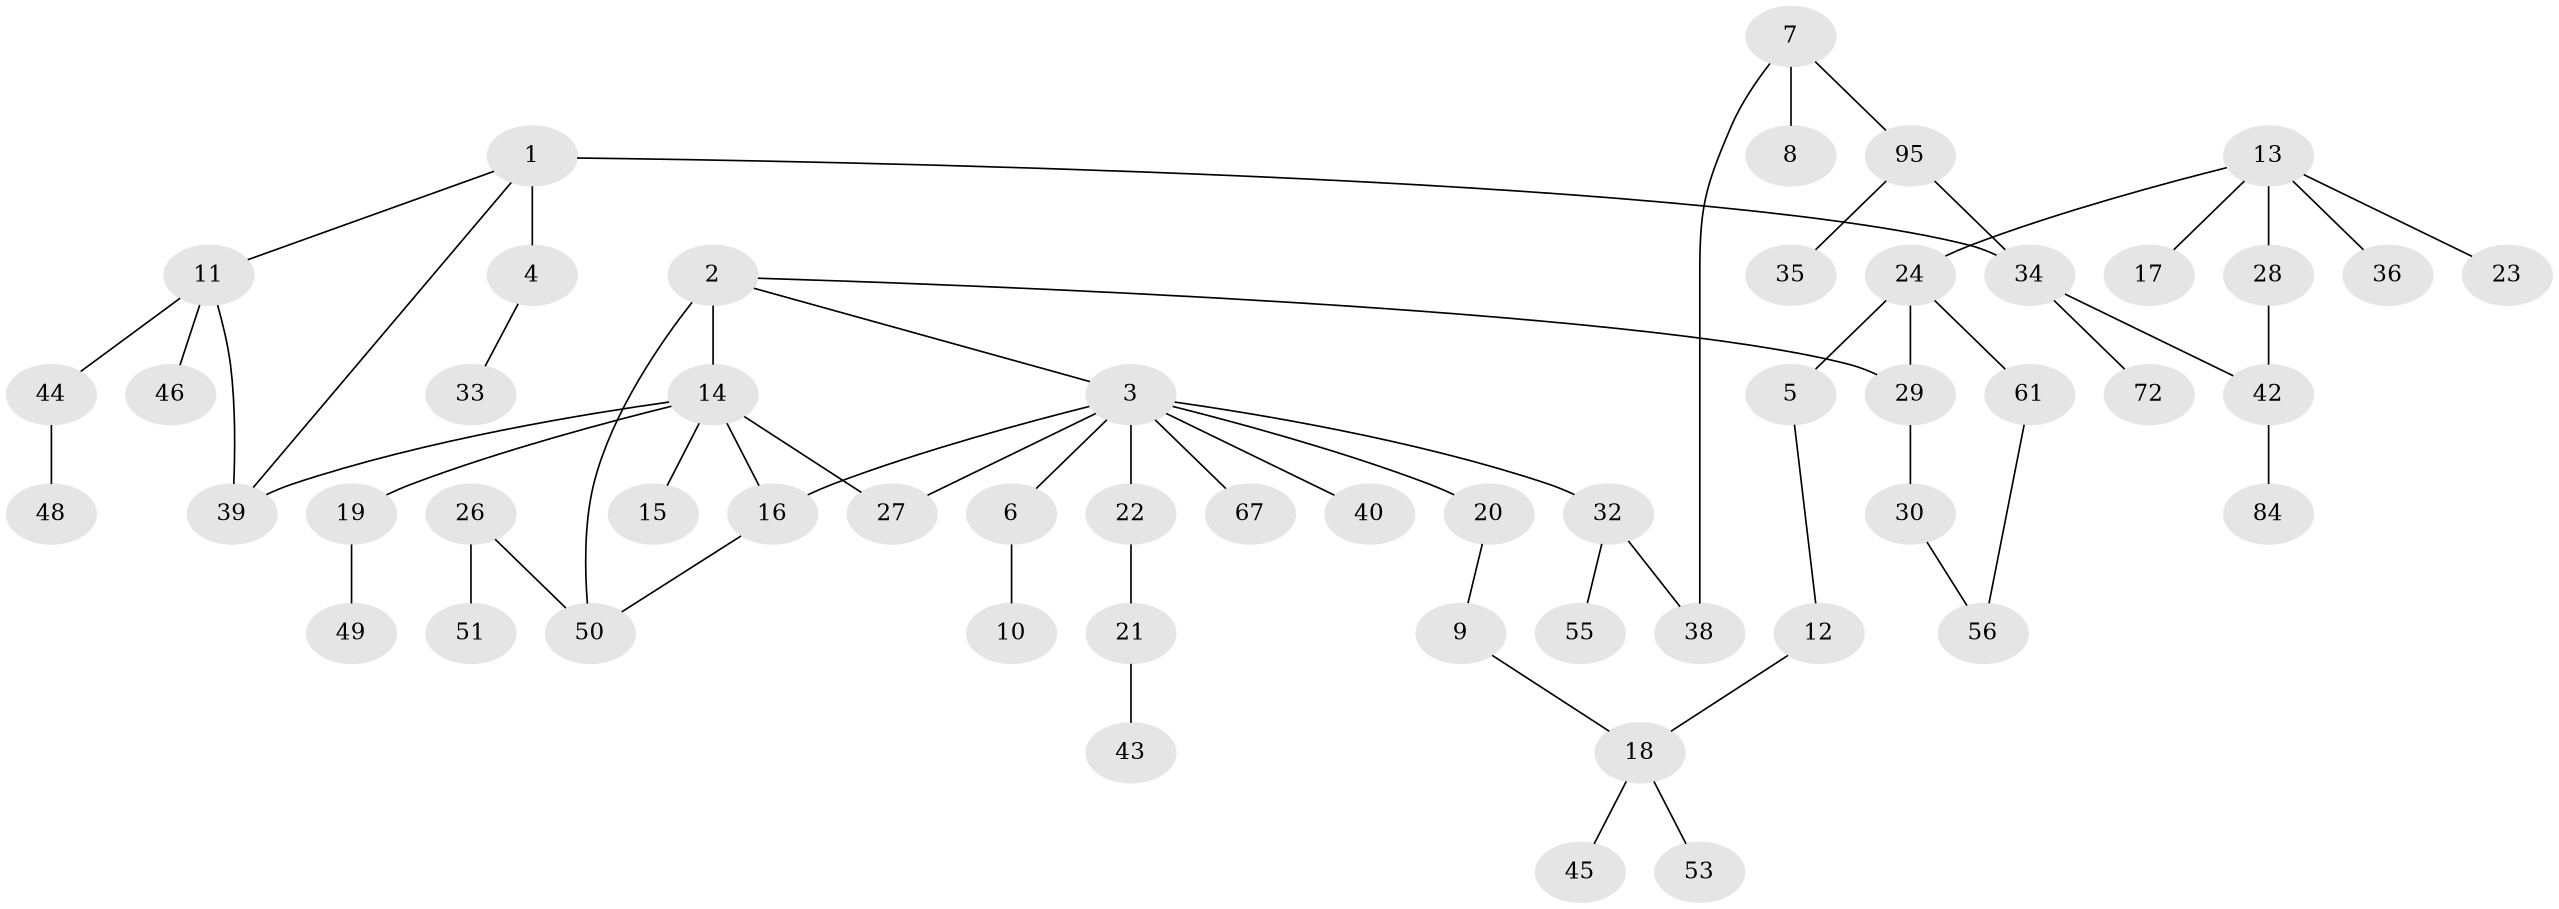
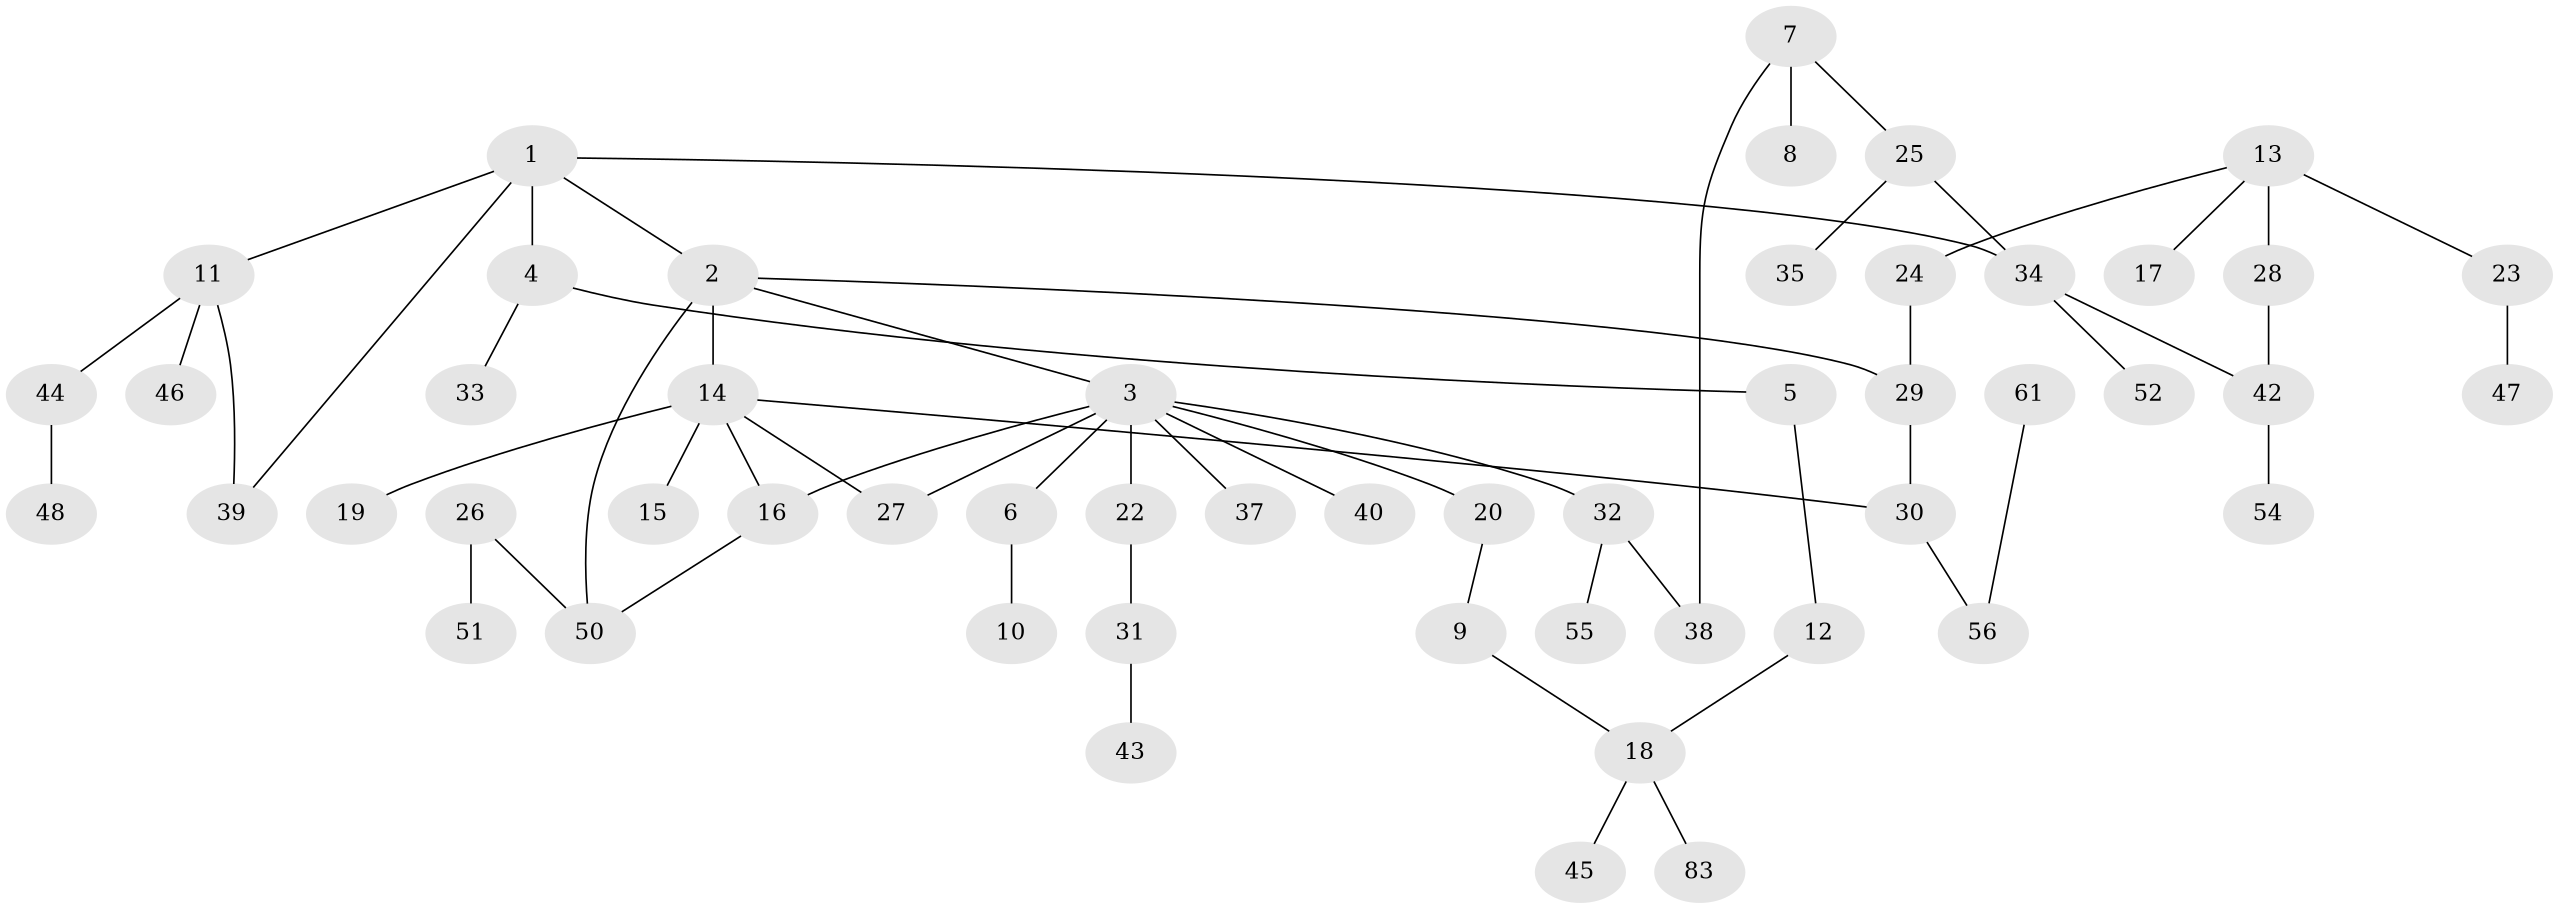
(1910, 156) -> (1910, 156)
none -> (623, 216)
(2388, 275) -> none
(1851, 335) -> (1158, 361)
(1970, 335) -> none
(2149, 395) -> (2149, 395)
none -> (2507, 395)
(465, 438) -> (1257, 444)
(1250, 514) -> (1250, 514)
(2269, 514) -> (2269, 514)
(352, 633) -> none
(1131, 633) -> (1131, 633)
(1700, 872) -> (1700, 872)
